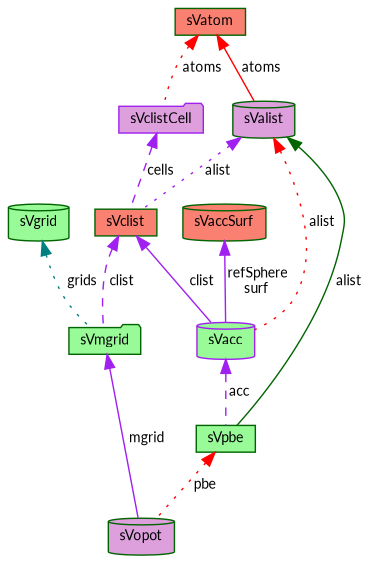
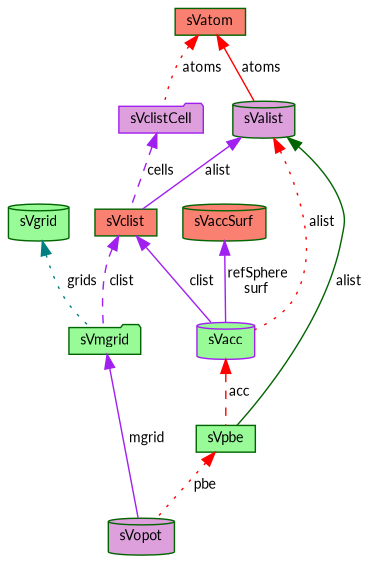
(186, 177) -> (186, 177)
(226, 400) -> (226, 400)
